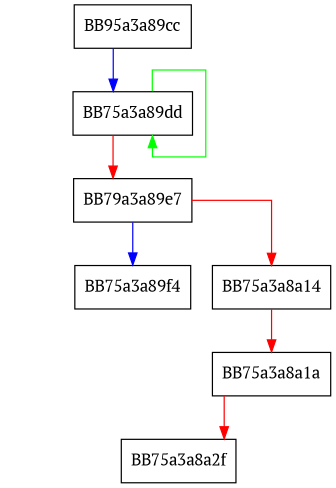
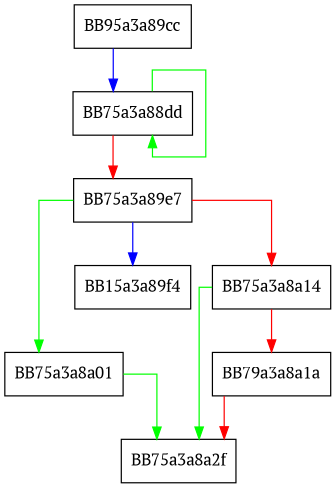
(133, 113) -> (133, 113)
(133, 200) -> (133, 200)
(133, 287) -> (133, 287)
none -> (199, 351)
none -> (64, 374)
(272, 374) -> (272, 374)
